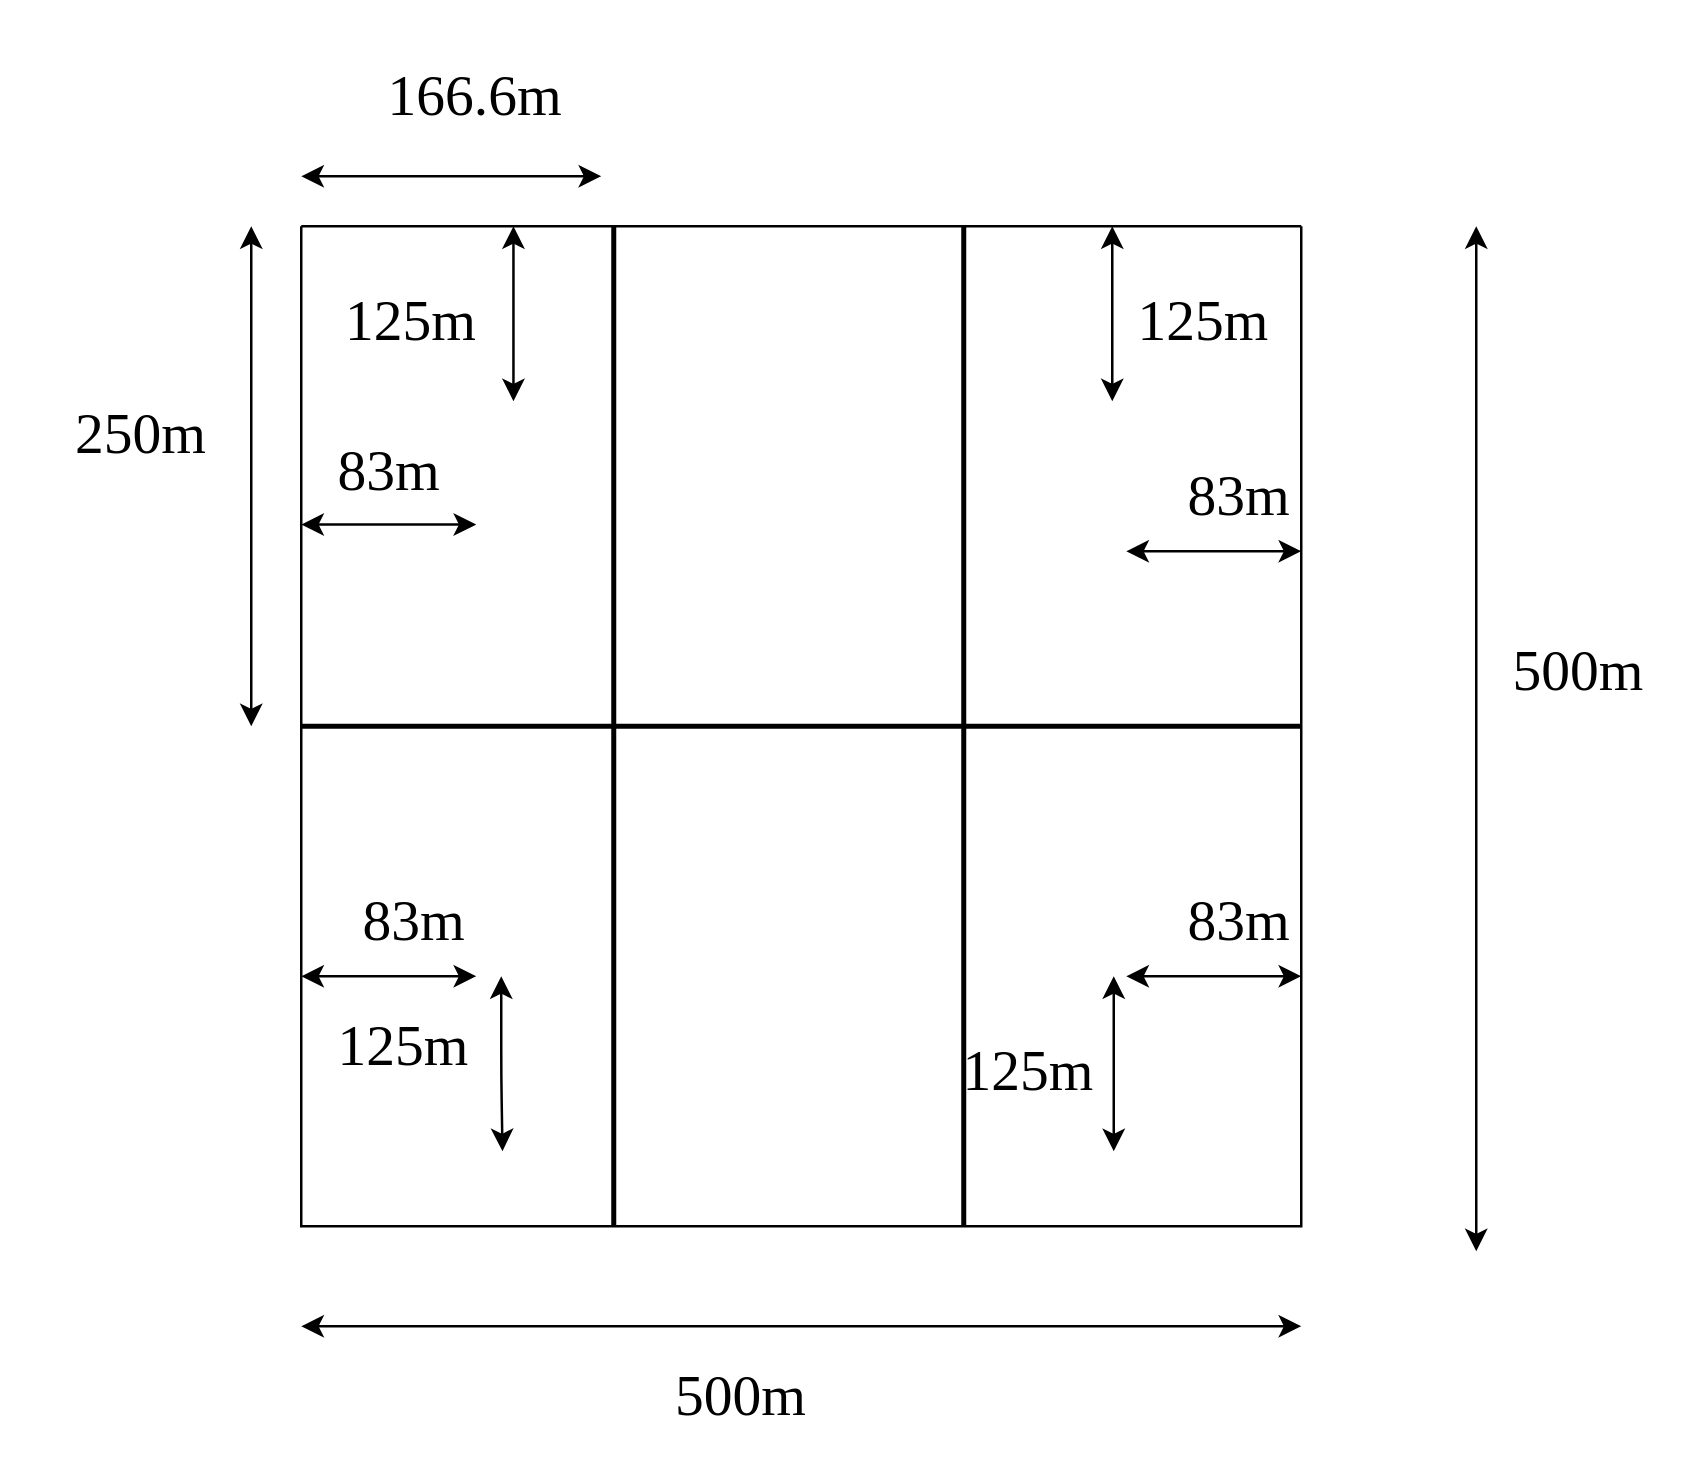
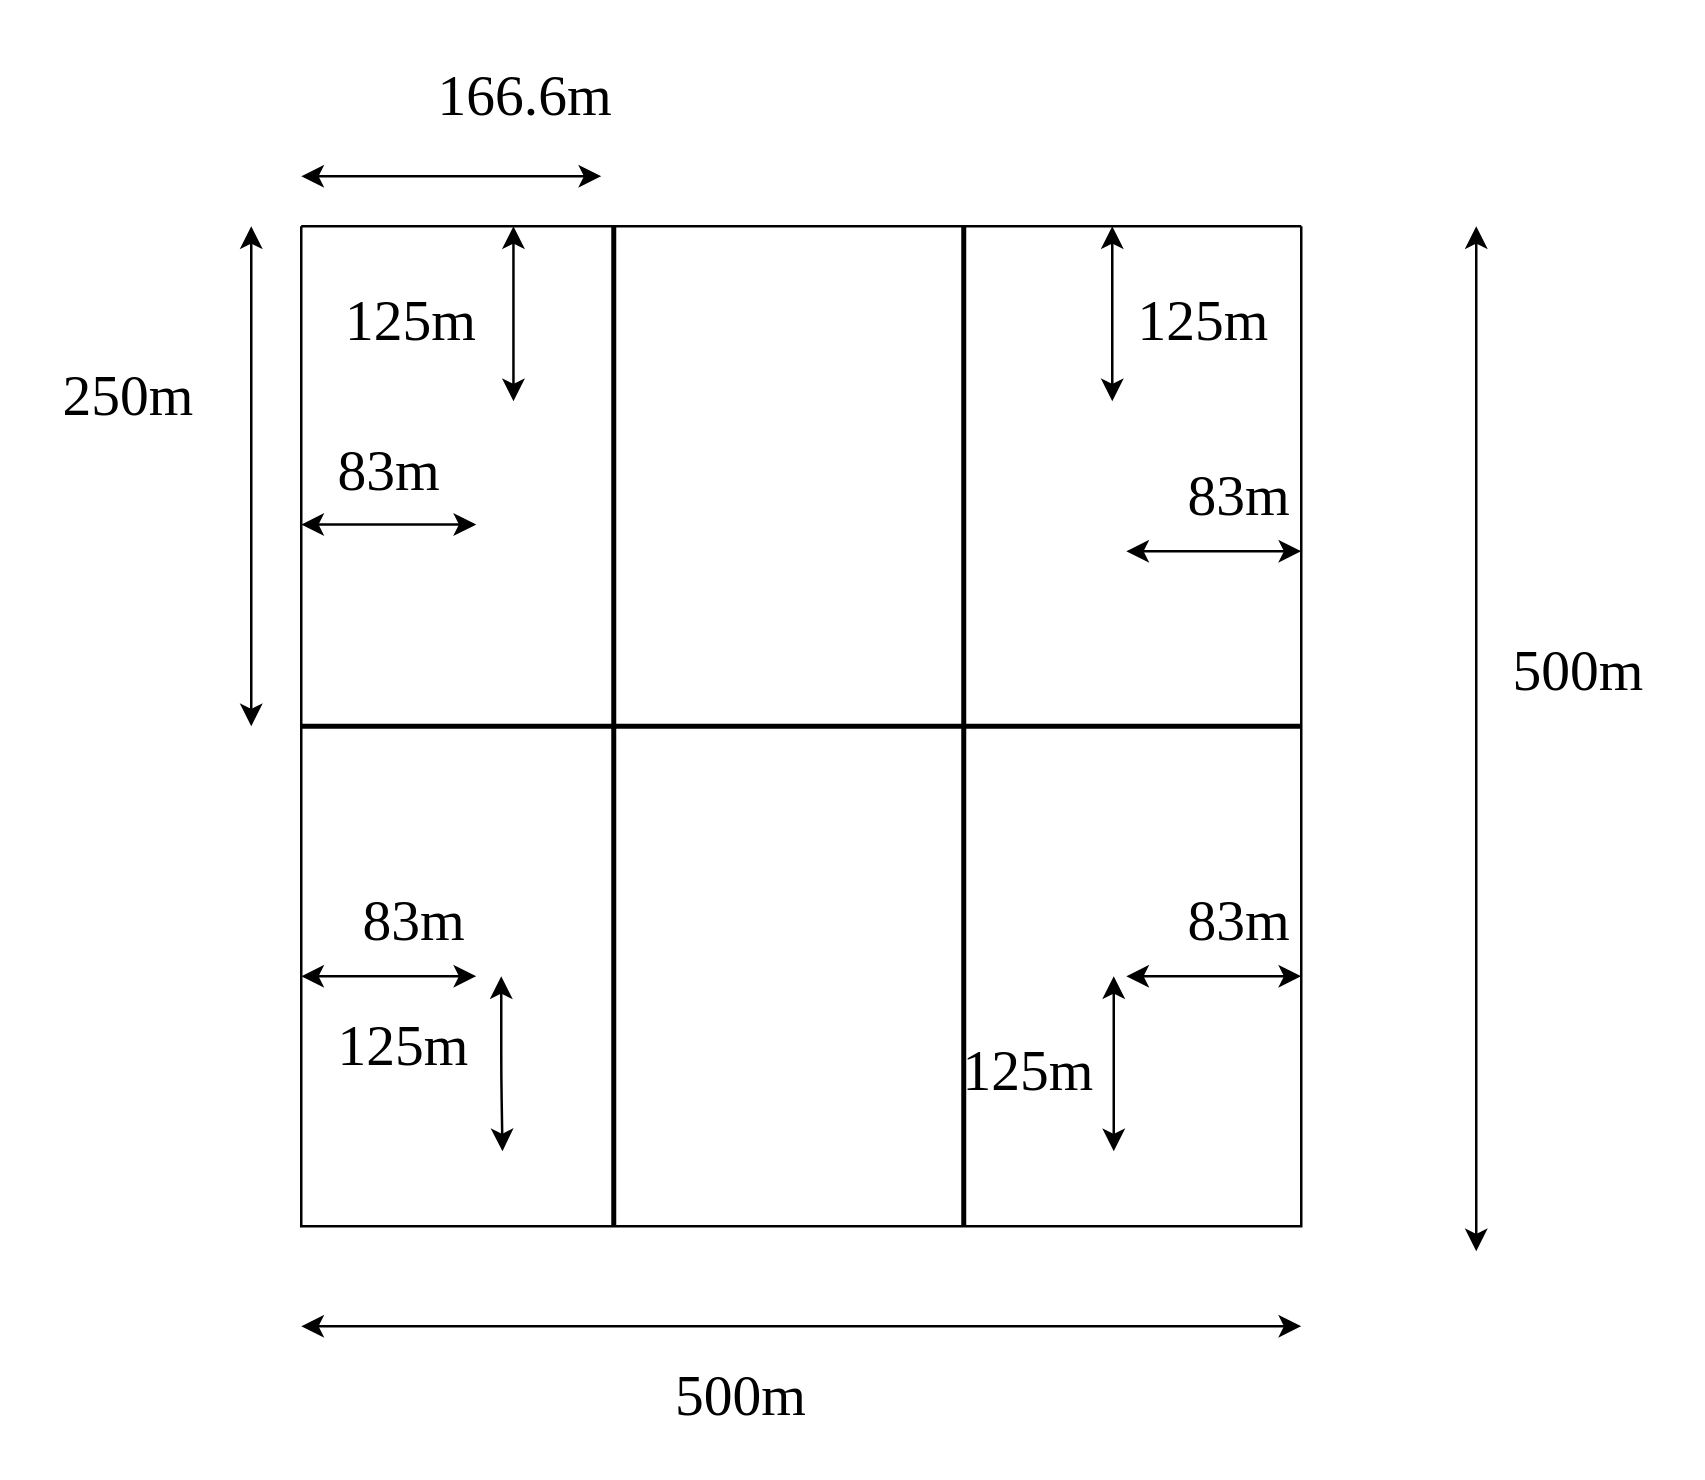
(489, 89) -> (539, 89)
(139, 426) -> (126, 389)
